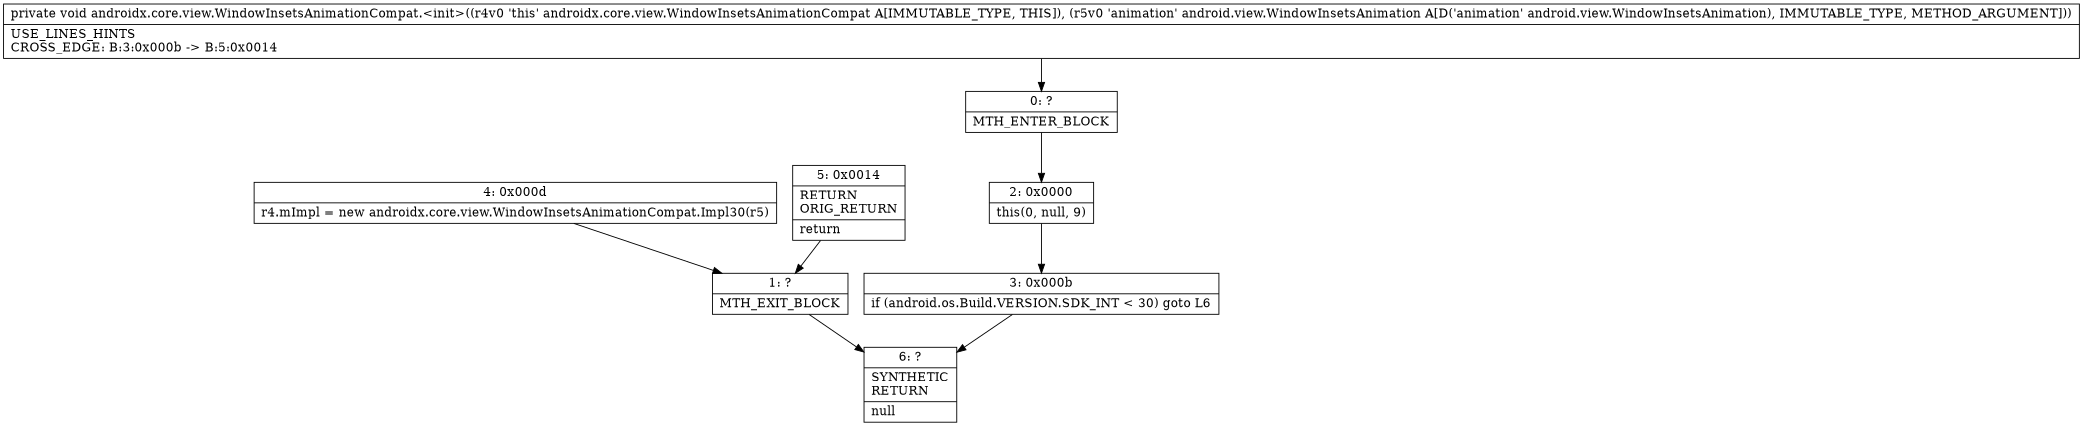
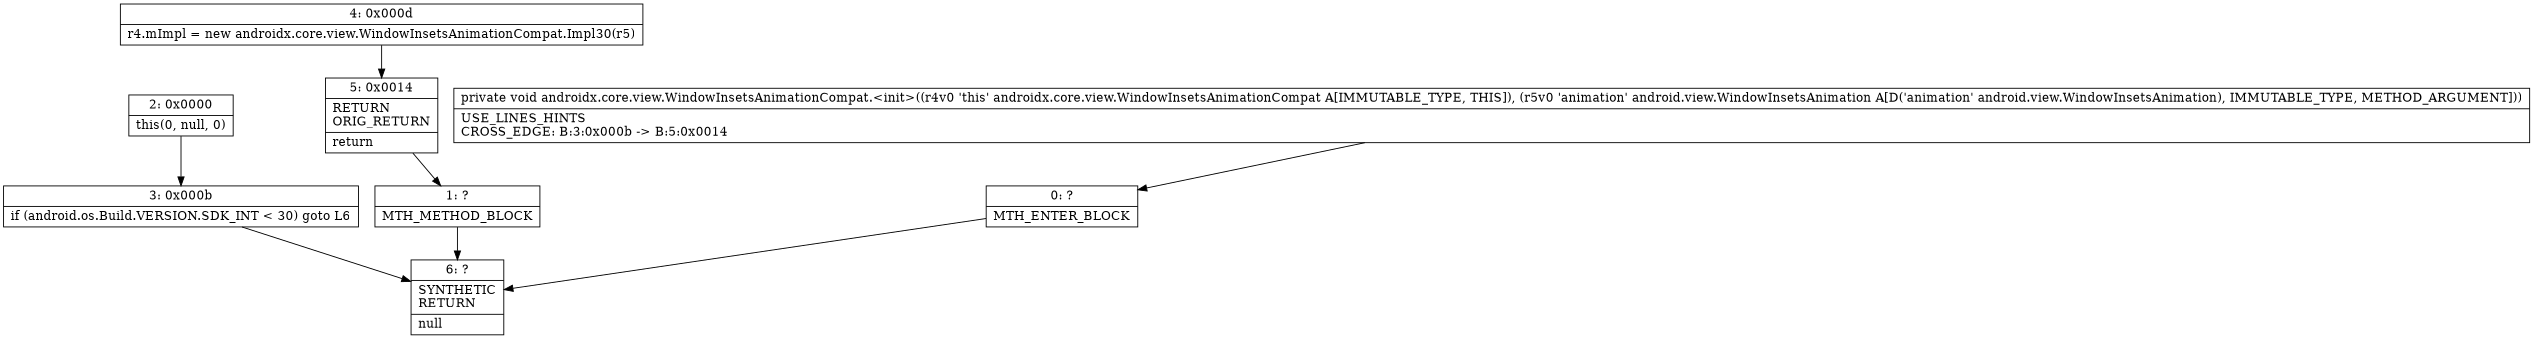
(1041, 153) -> (749, 253)
(1041, 213) -> (181, 125)
(644, 247) -> (382, 57)
(780, 304) -> (457, 216)
